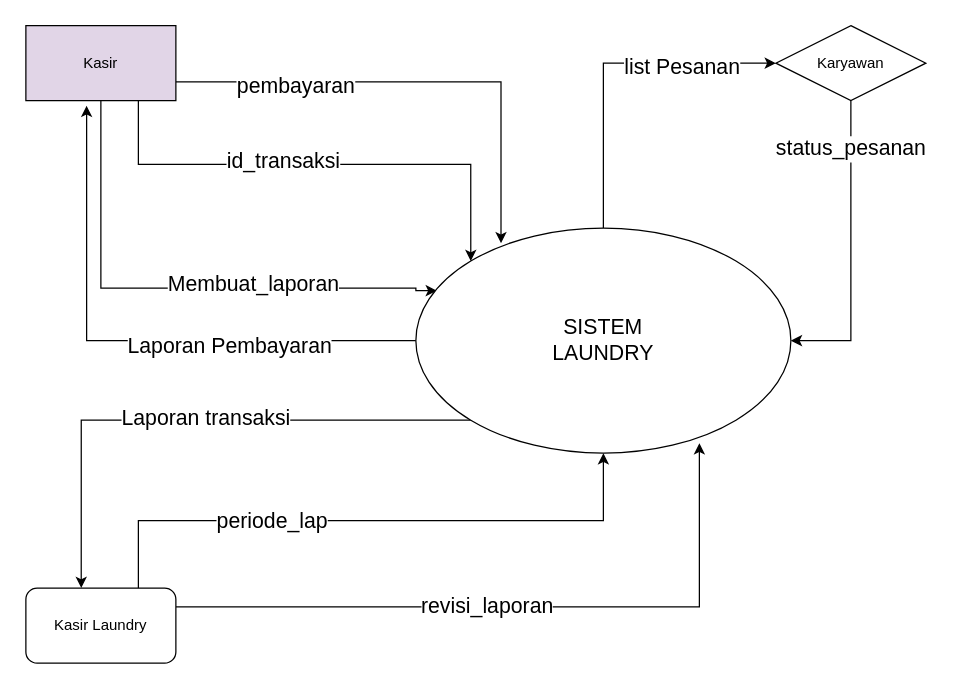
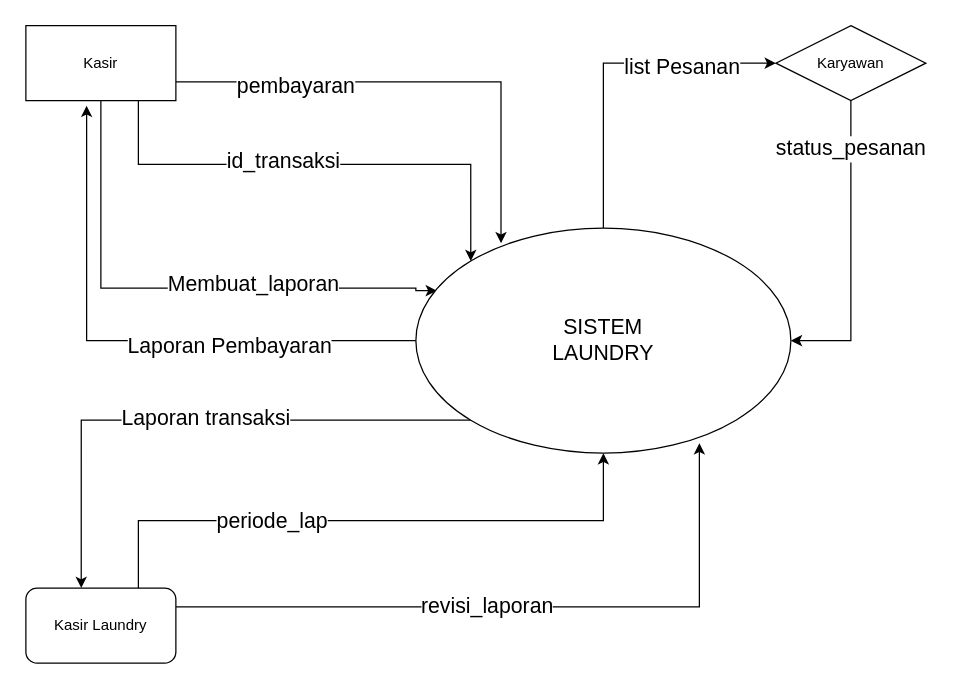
(101, 63) -> (101, 63)
